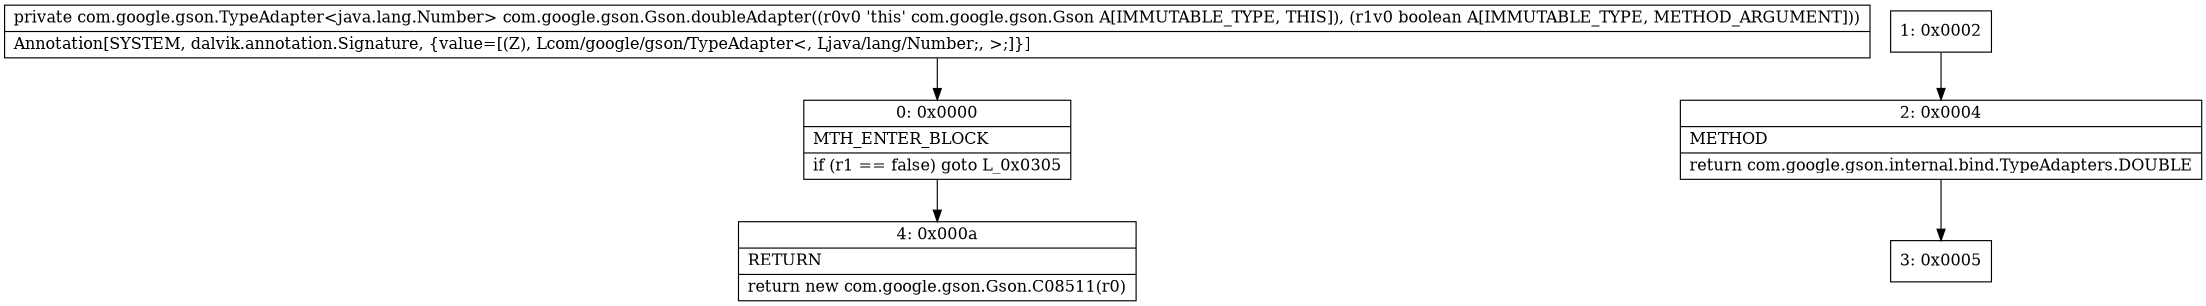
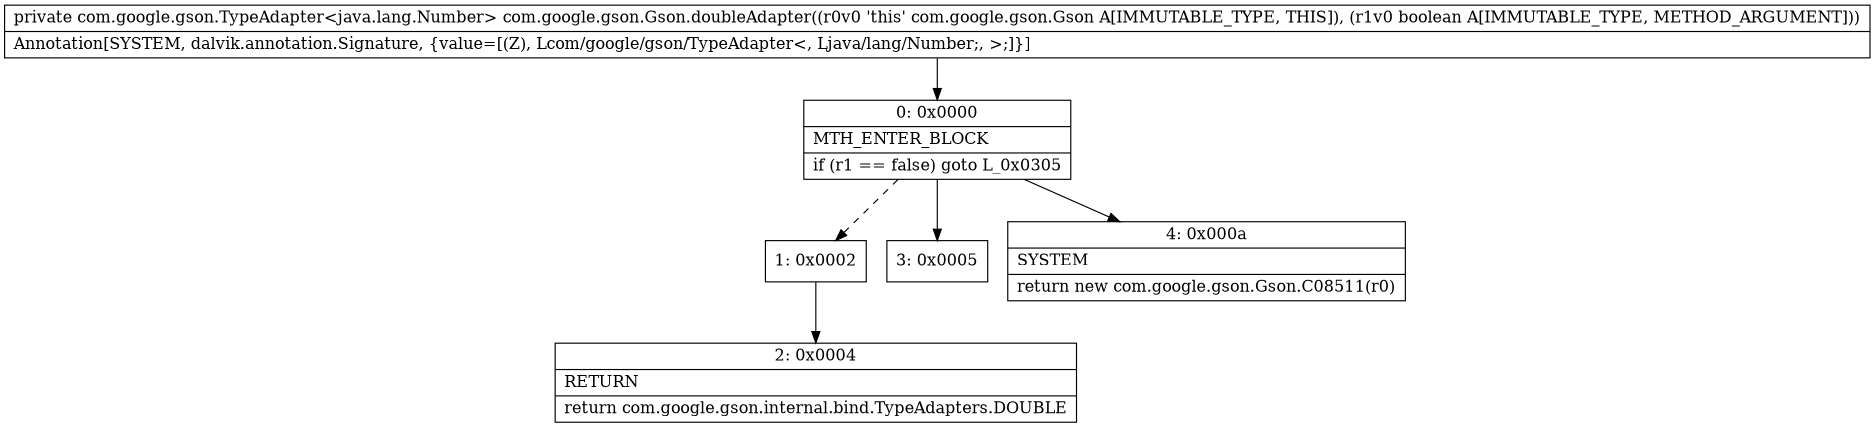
(1729, 139) -> (602, 382)
(1941, 204) -> (937, 204)
none -> (871, 206)
(785, 261) -> (1053, 261)
